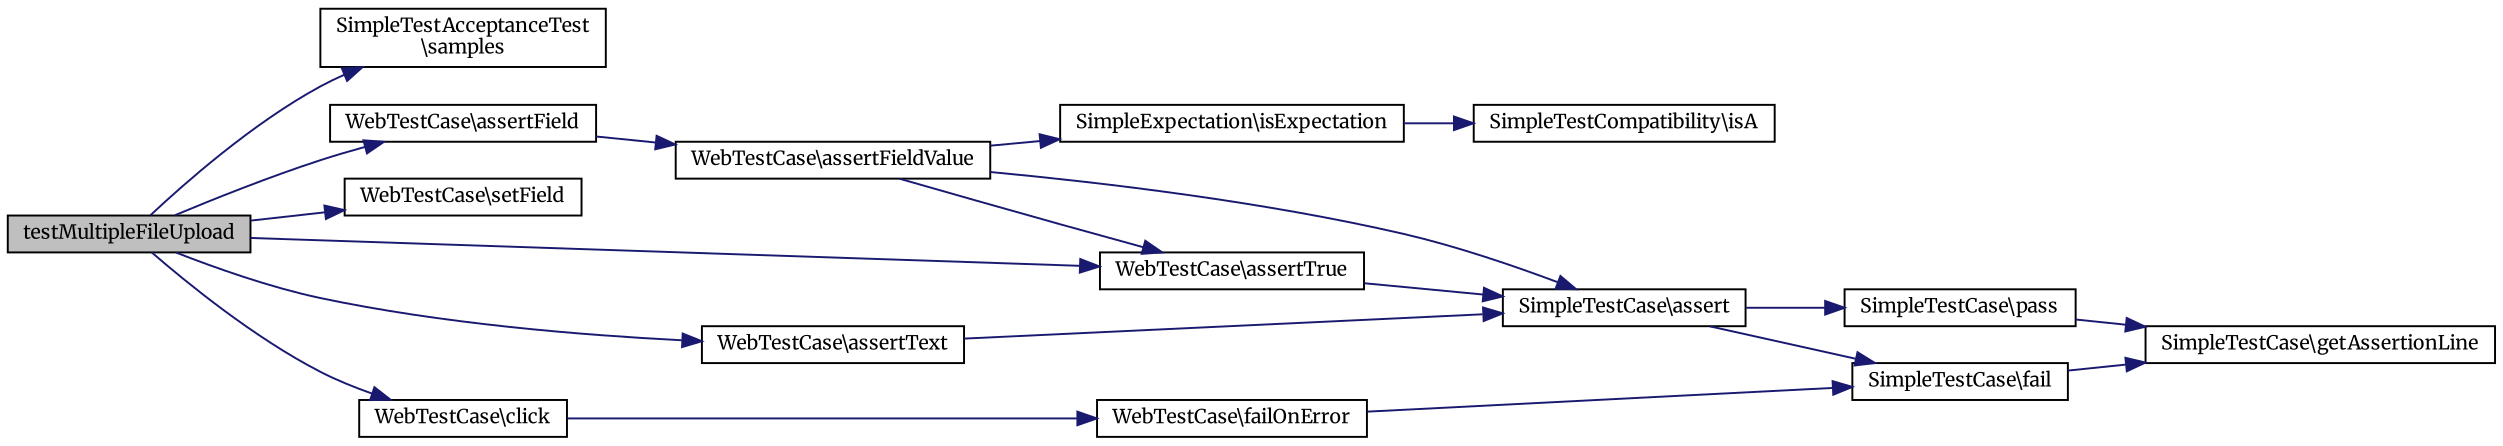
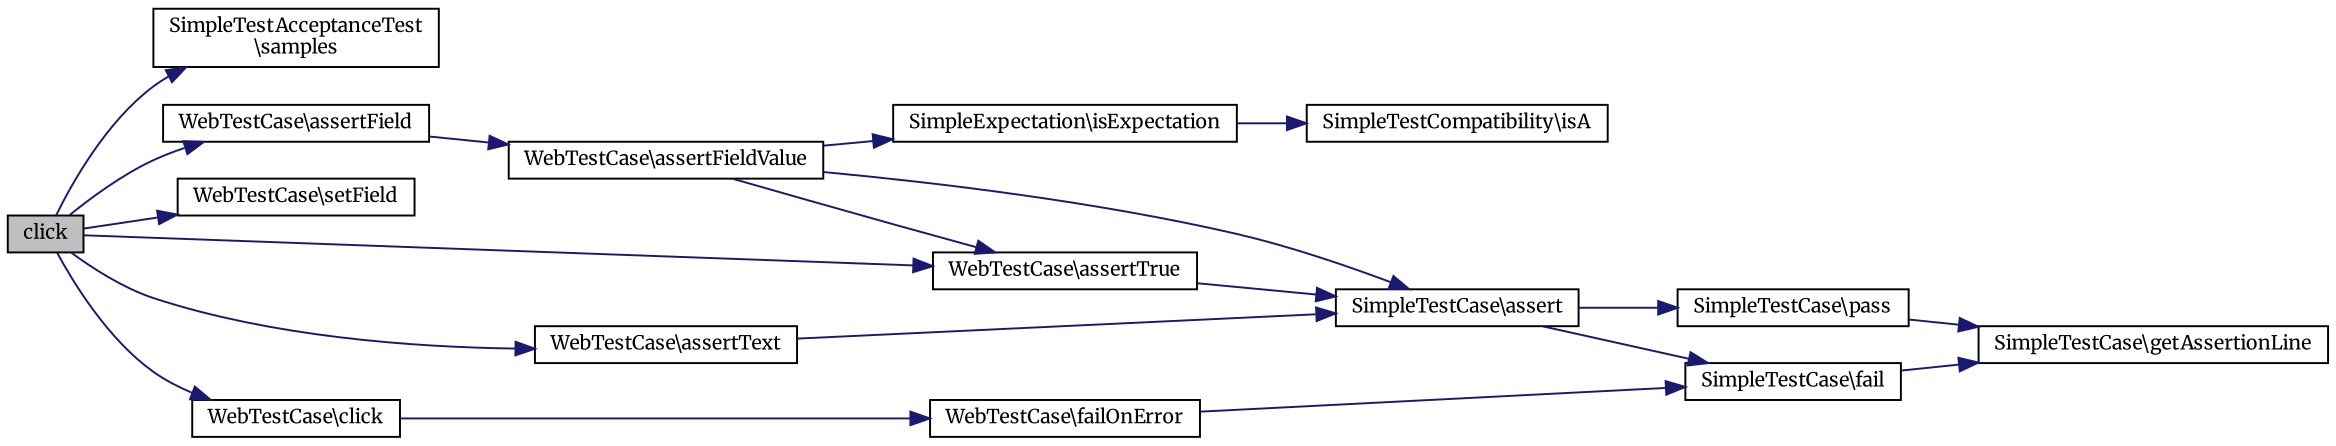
(129, 234) -> (46, 234)
